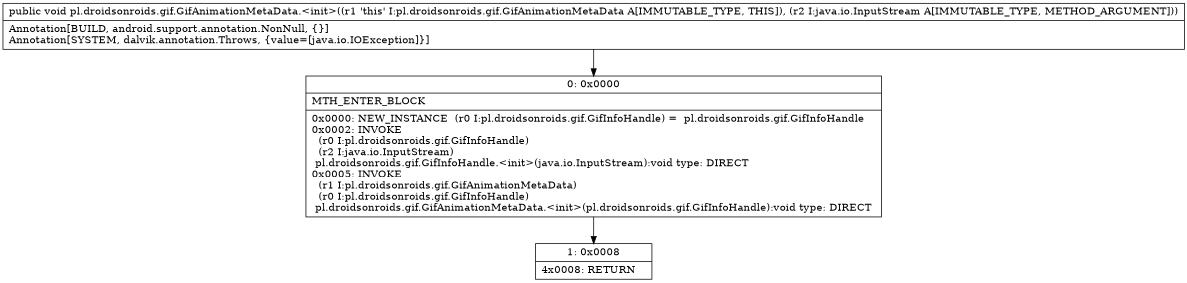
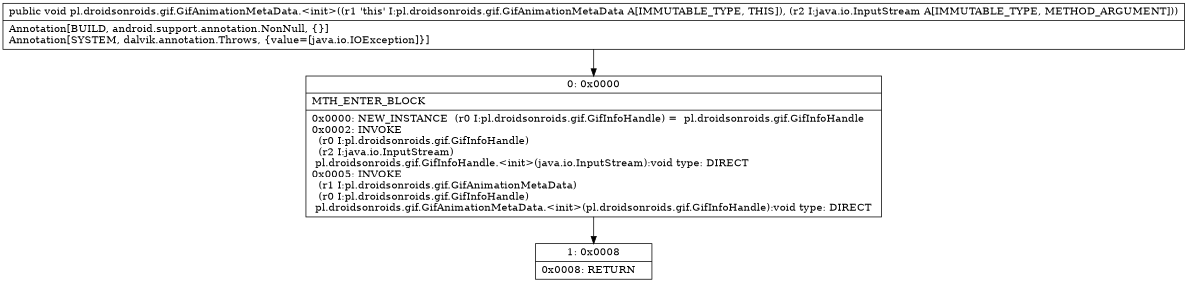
(594, 270) -> (594, 270)
